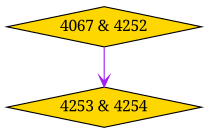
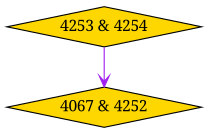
(104, 62) -> (104, 62)
